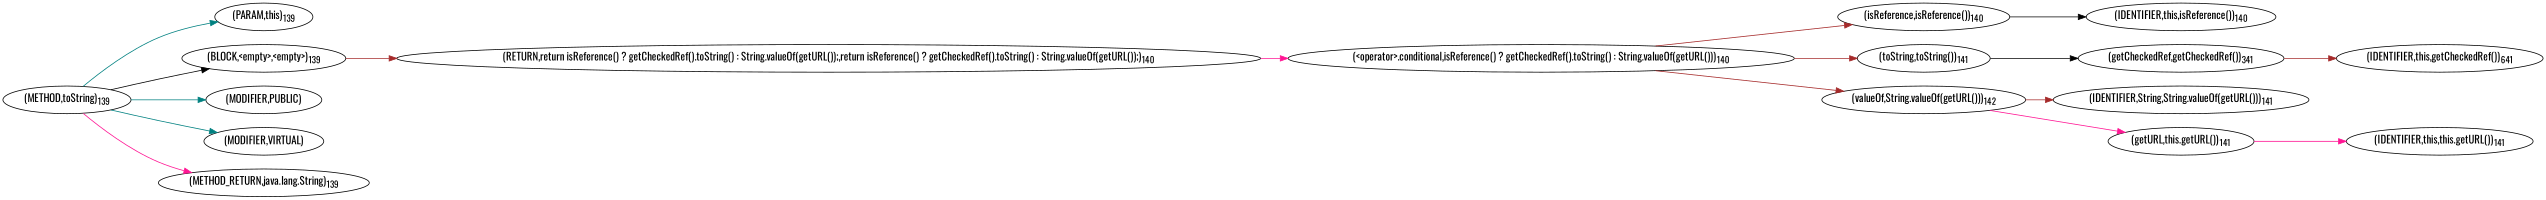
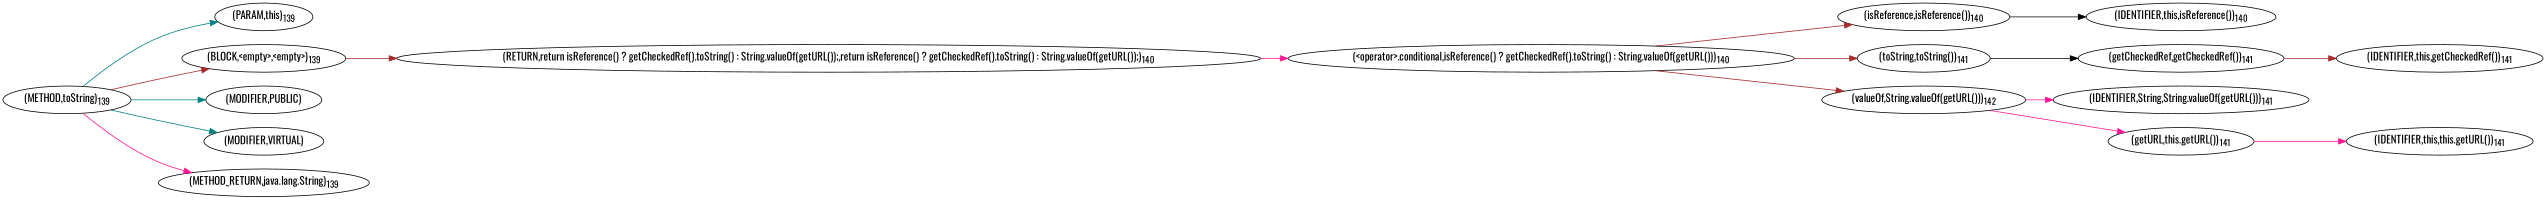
(2248, 57) -> (2248, 57)
(2507, 57) -> (2507, 57)
(156, 80) -> (156, 80)
(2036, 100) -> (2036, 100)
